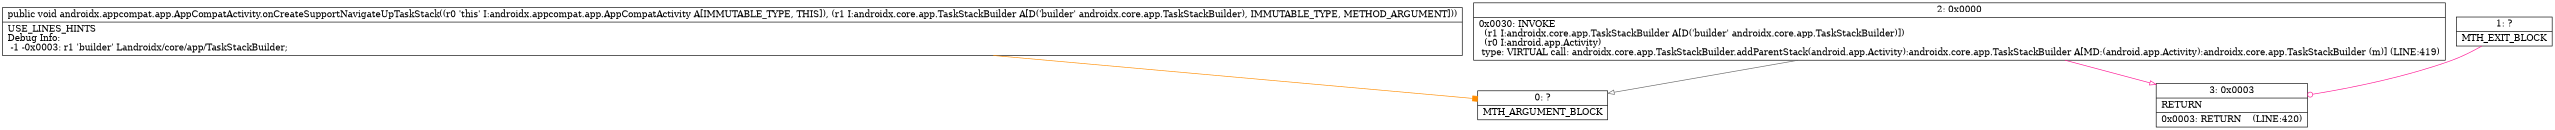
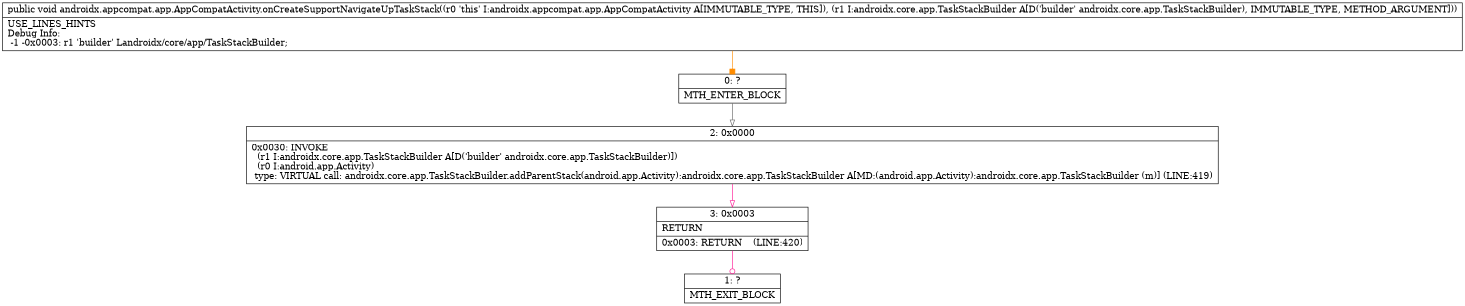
(1706, 76) -> (732, 112)
(2399, 76) -> (732, 260)
(1543, 112) -> (732, 96)
